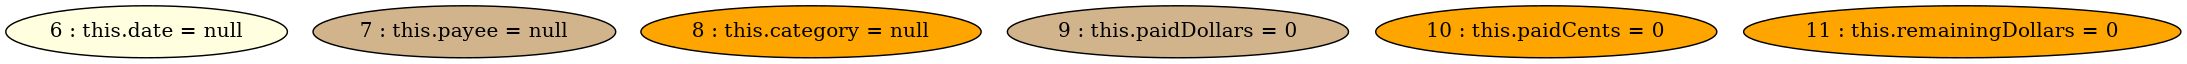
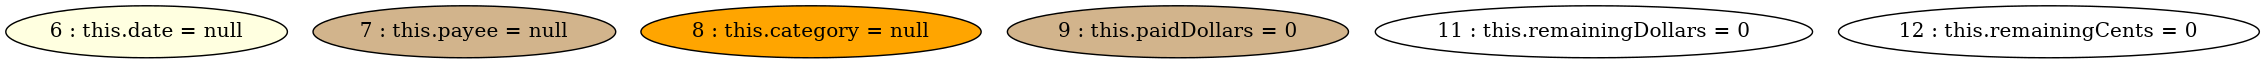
(1546, 32) -> none
(1962, 32) -> (1594, 32)
none -> (2049, 32)
